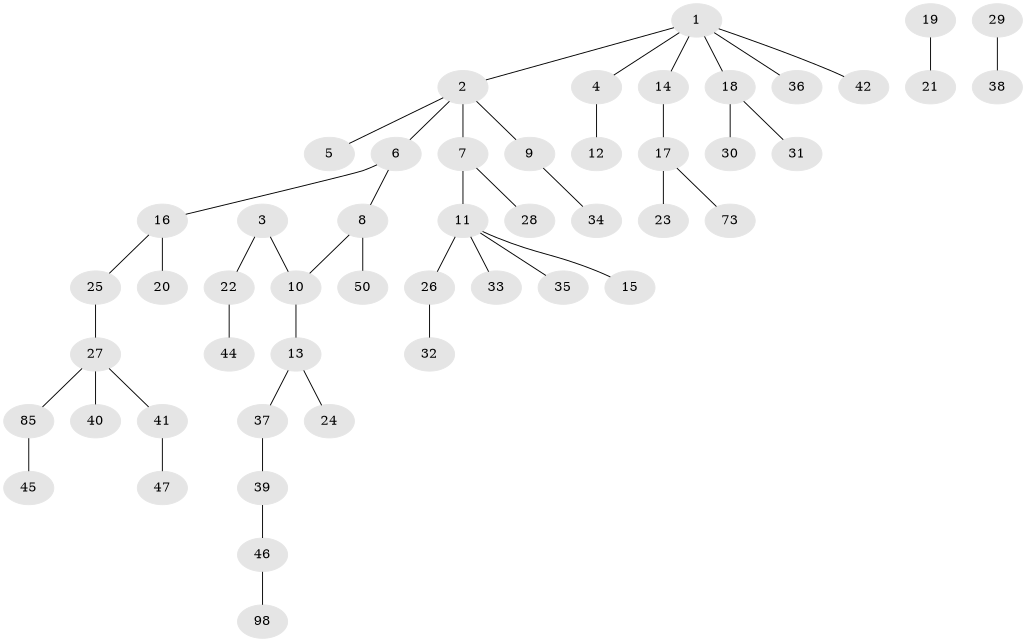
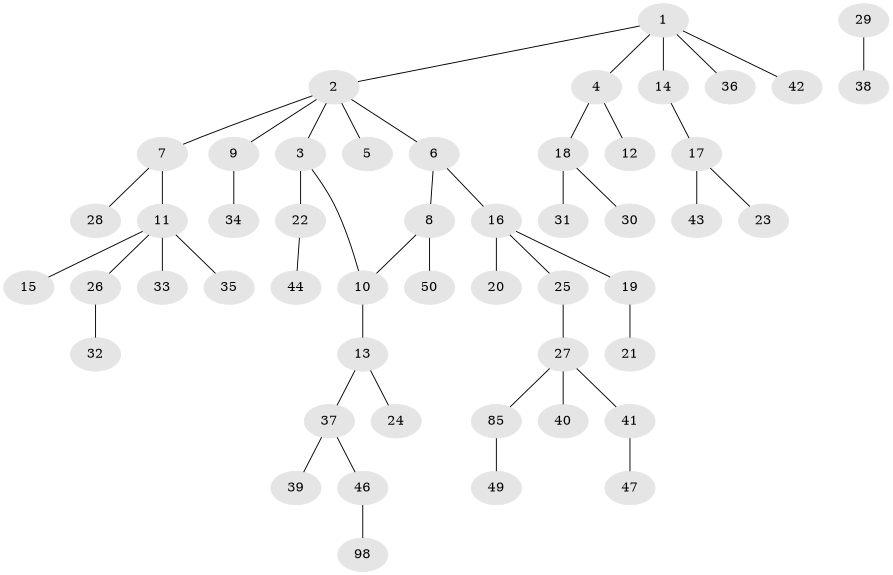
(713, 54) -> (580, 121)
none -> (317, 121)
(730, 221) -> (697, 221)
none -> (563, 254)
(29, 488) -> (496, 488)
(263, 522) -> (346, 455)
